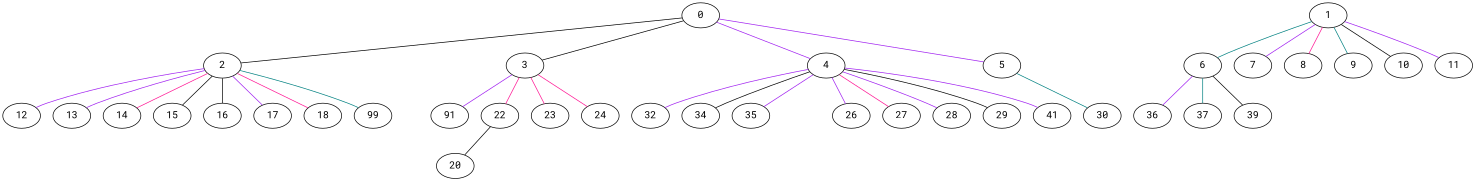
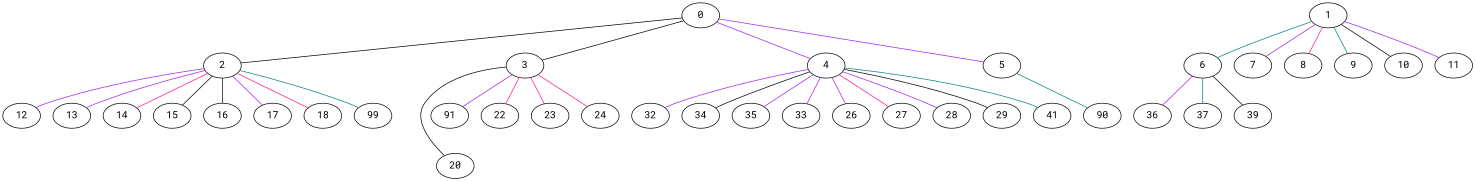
(942, 82) -> (942, 82)
none -> (801, 116)
(1102, 116) -> (1102, 116)
(478, 141) -> (435, 92)
